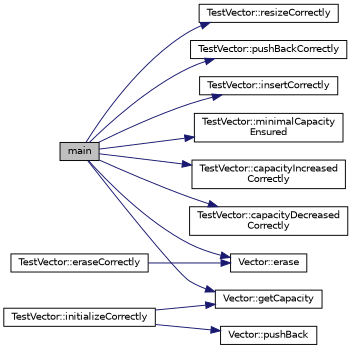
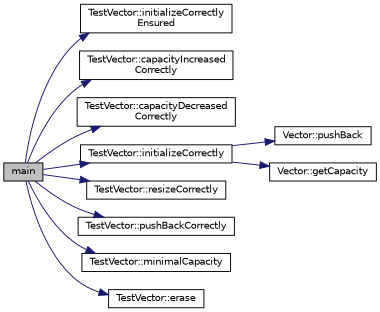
(269, 86) -> (156, 262)
(269, 128) -> (156, 19)
(143, 229) -> (62, 167)
(80, 263) -> none
(269, 263) -> (156, 299)
